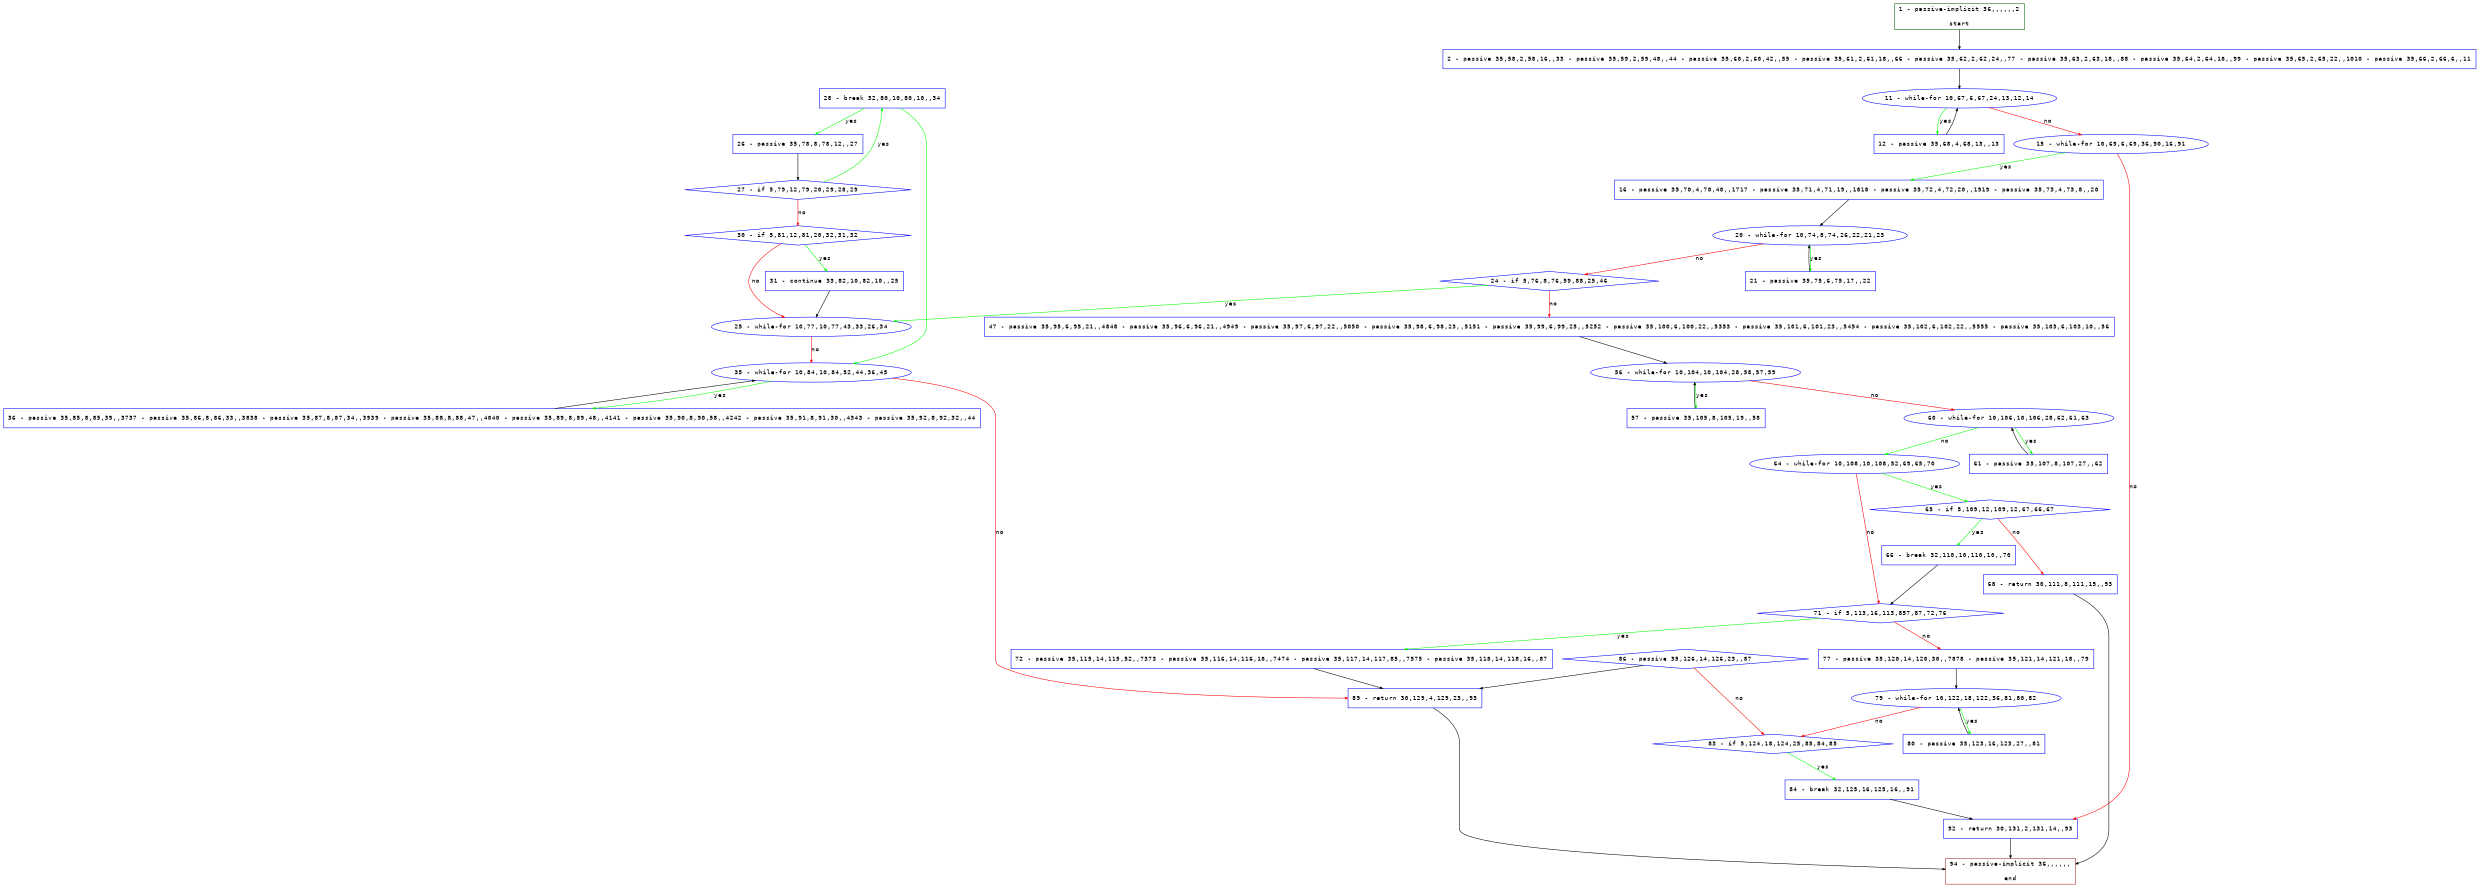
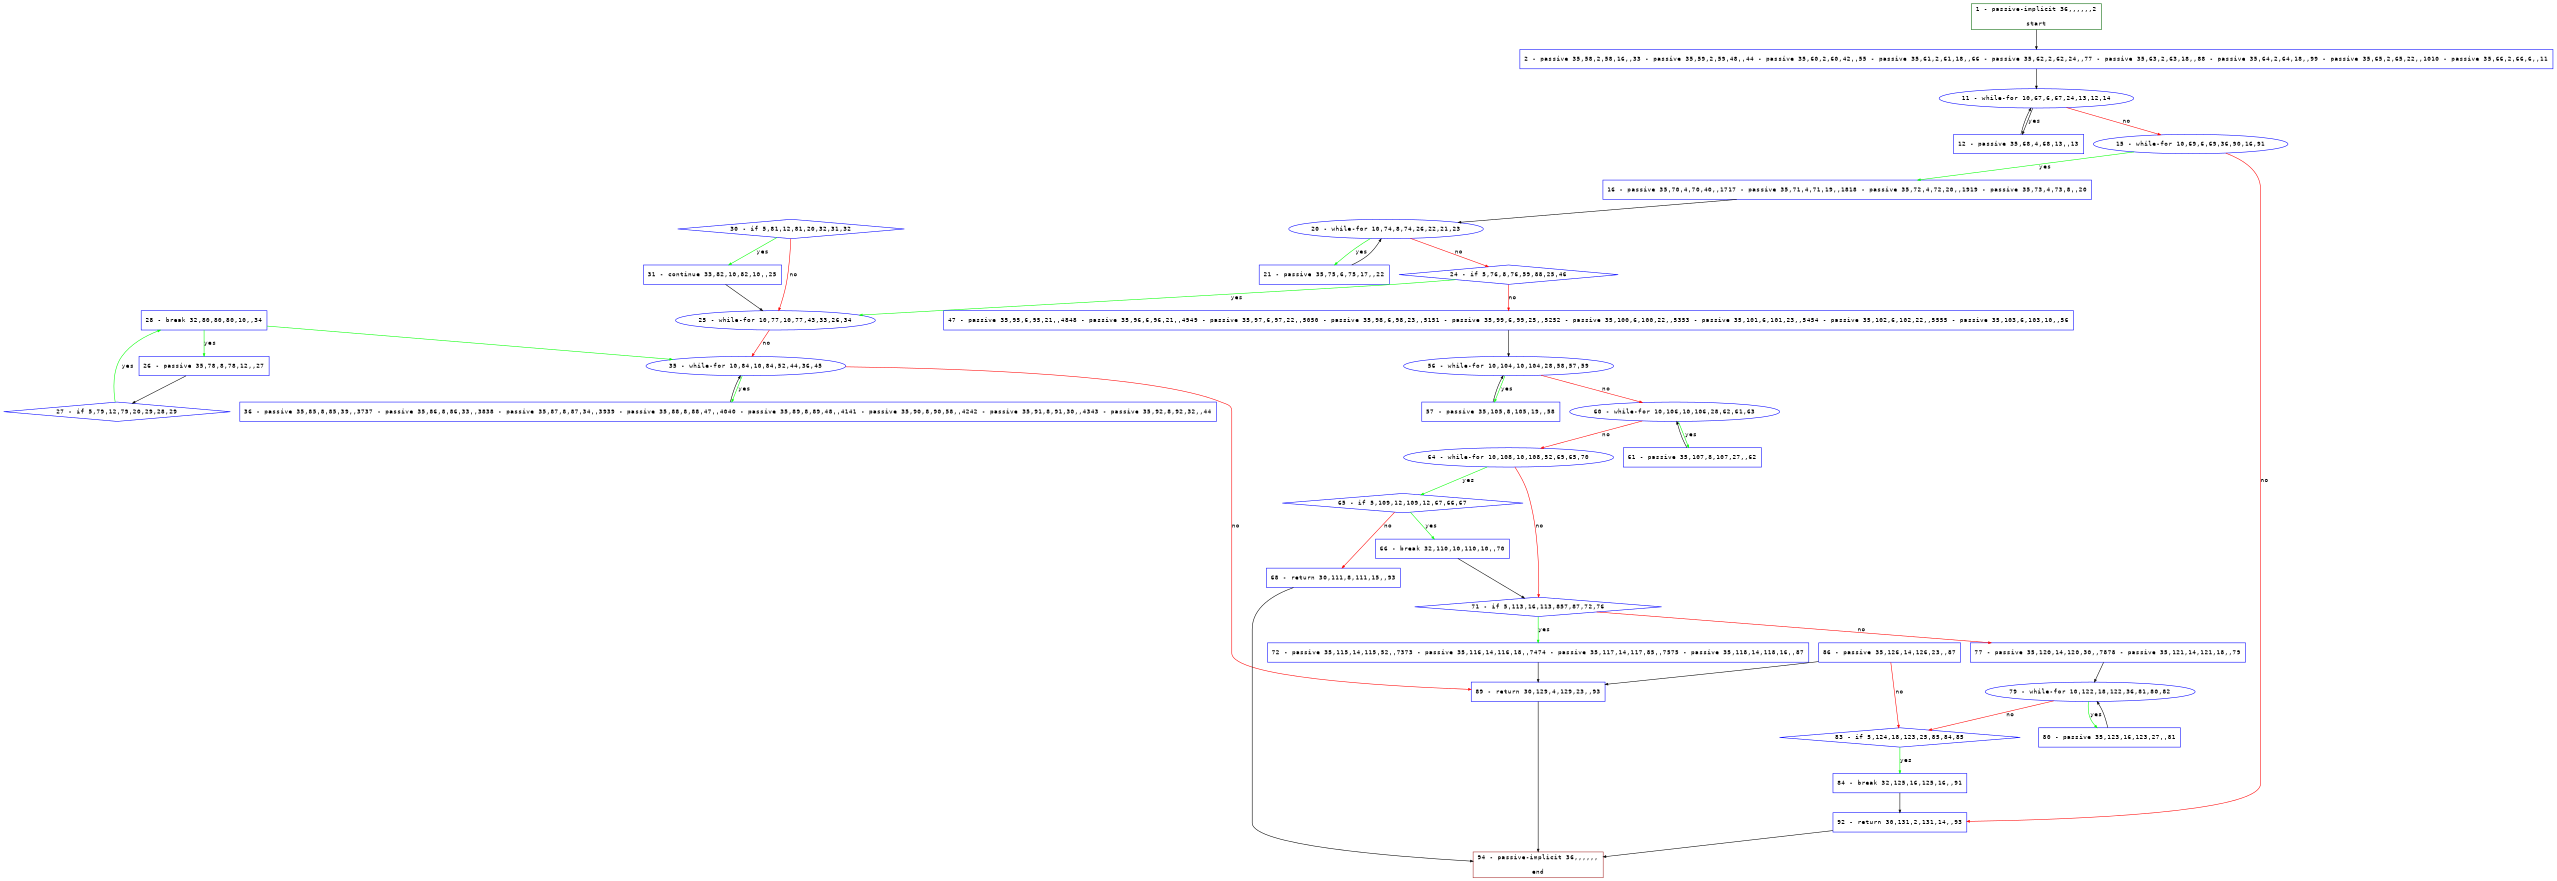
(882, 98) -> (204, 320)
(1939, 119) -> (2028, 120)
(798, 211) -> none
(1933, 441) -> (1593, 434)
(1685, 659) -> (1890, 653)
(1773, 744) -> (1900, 737)
